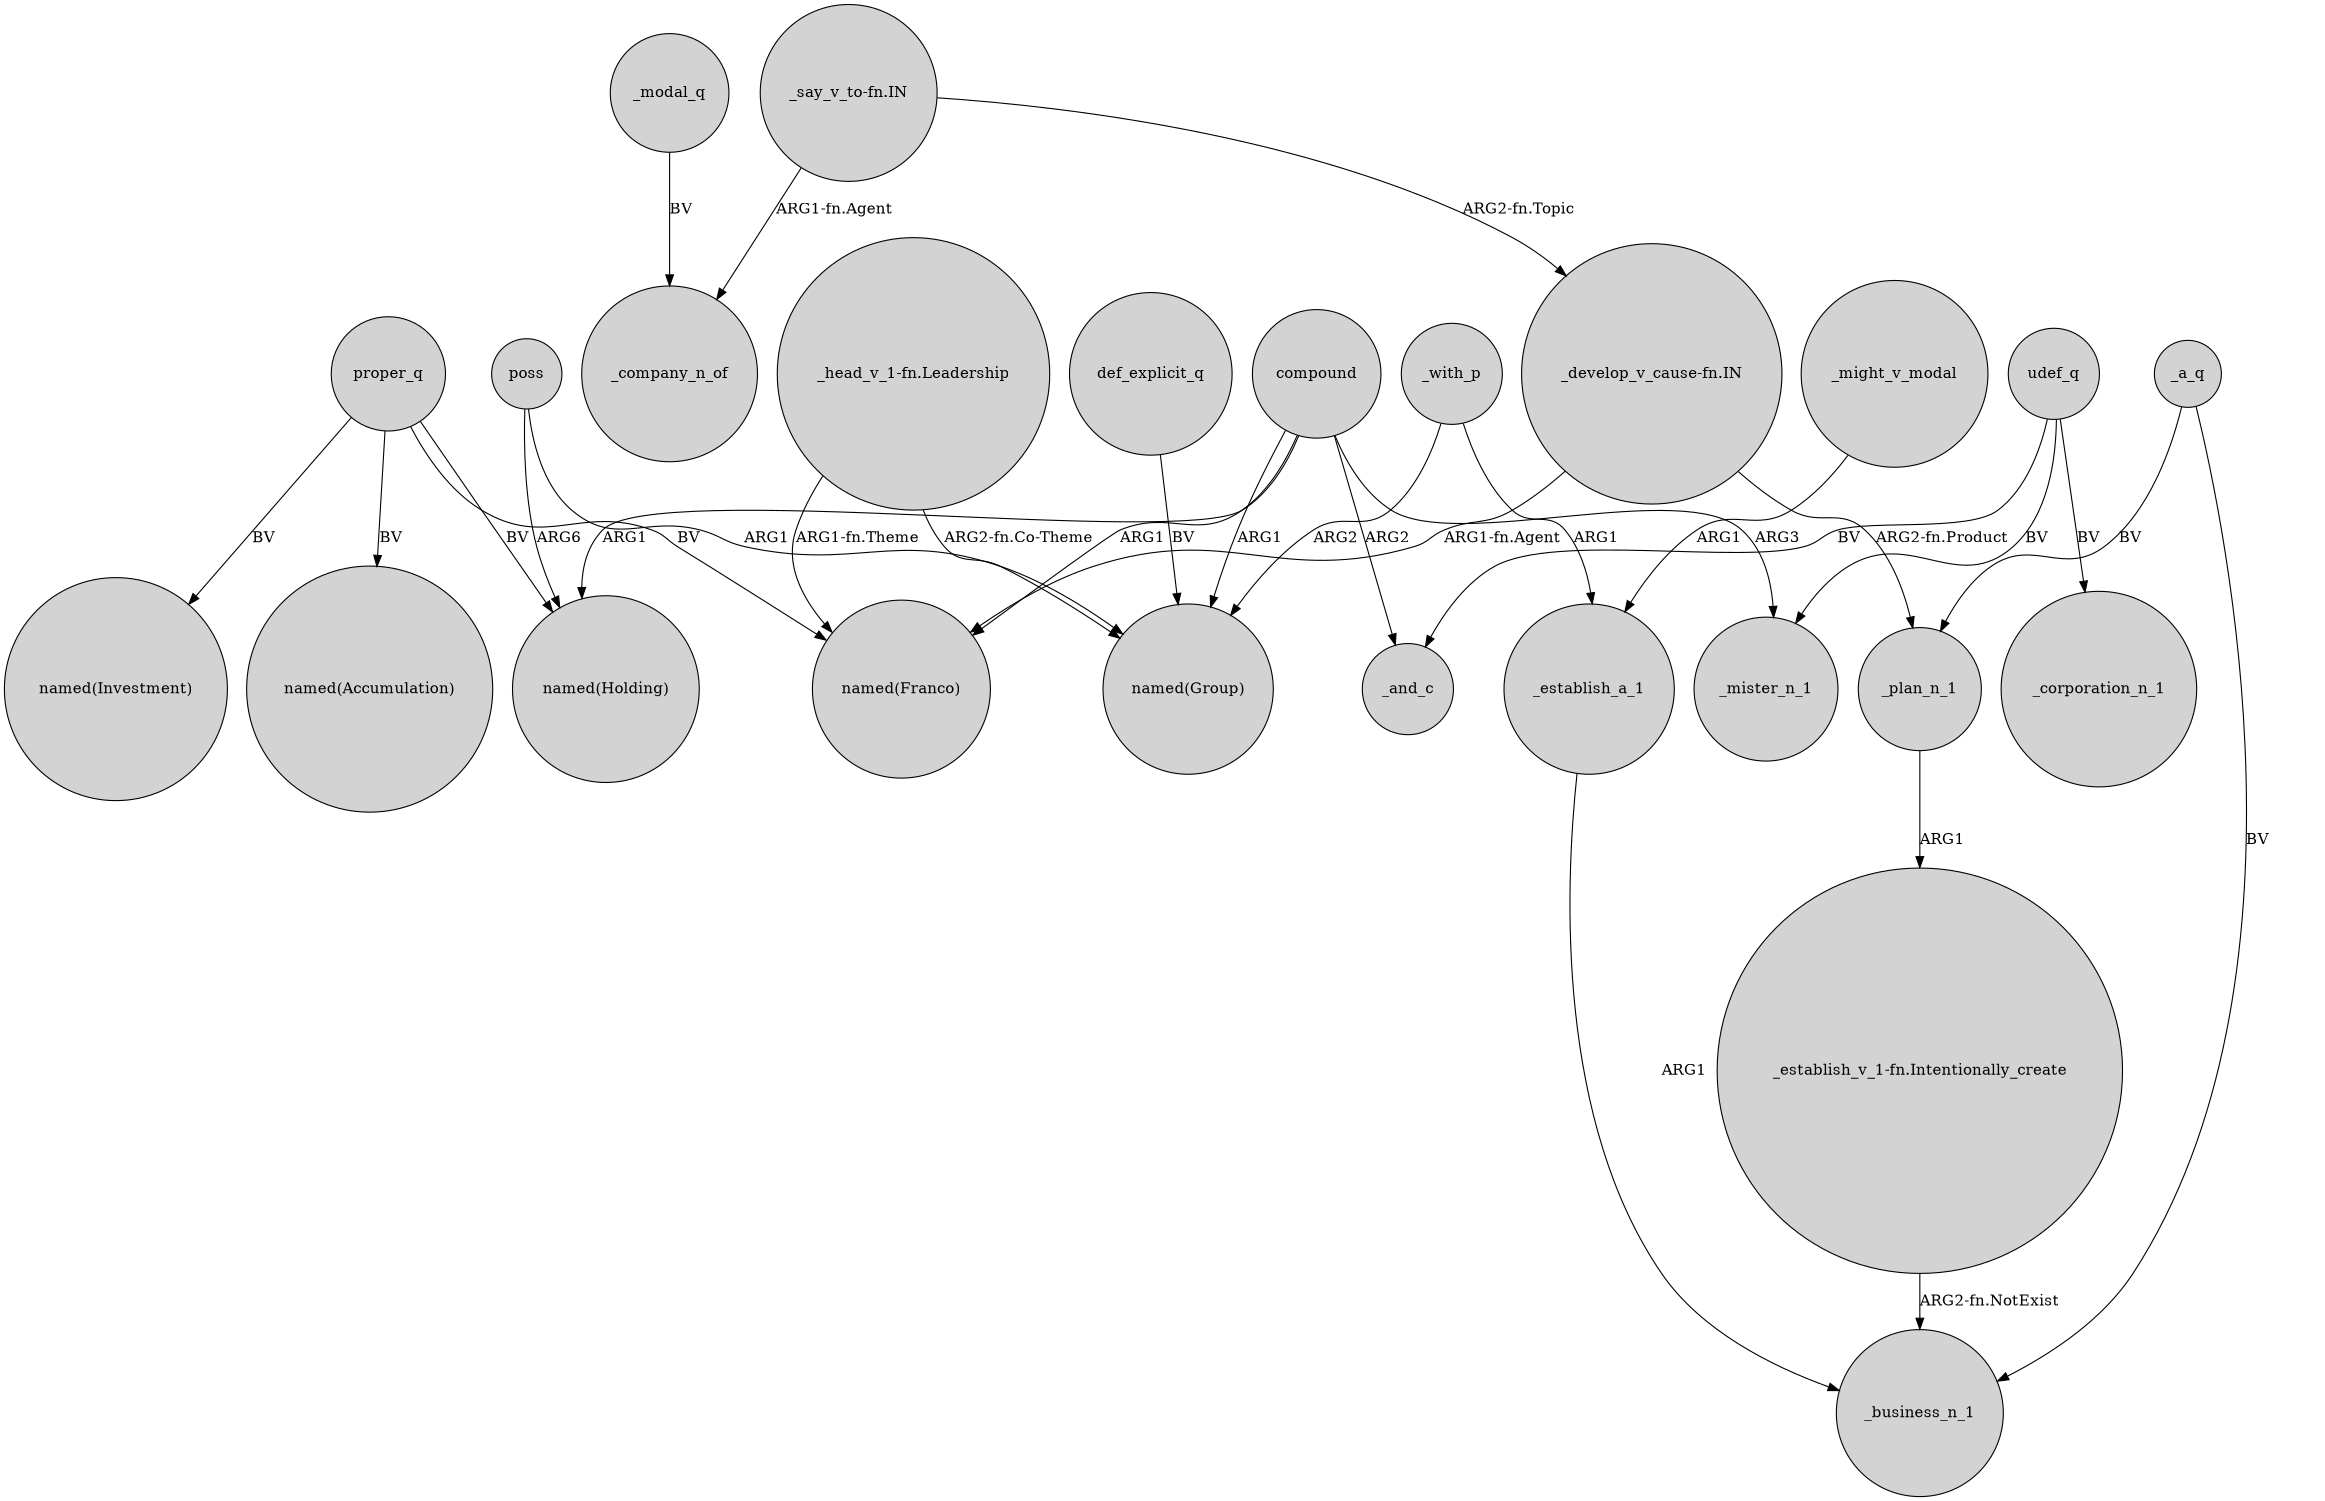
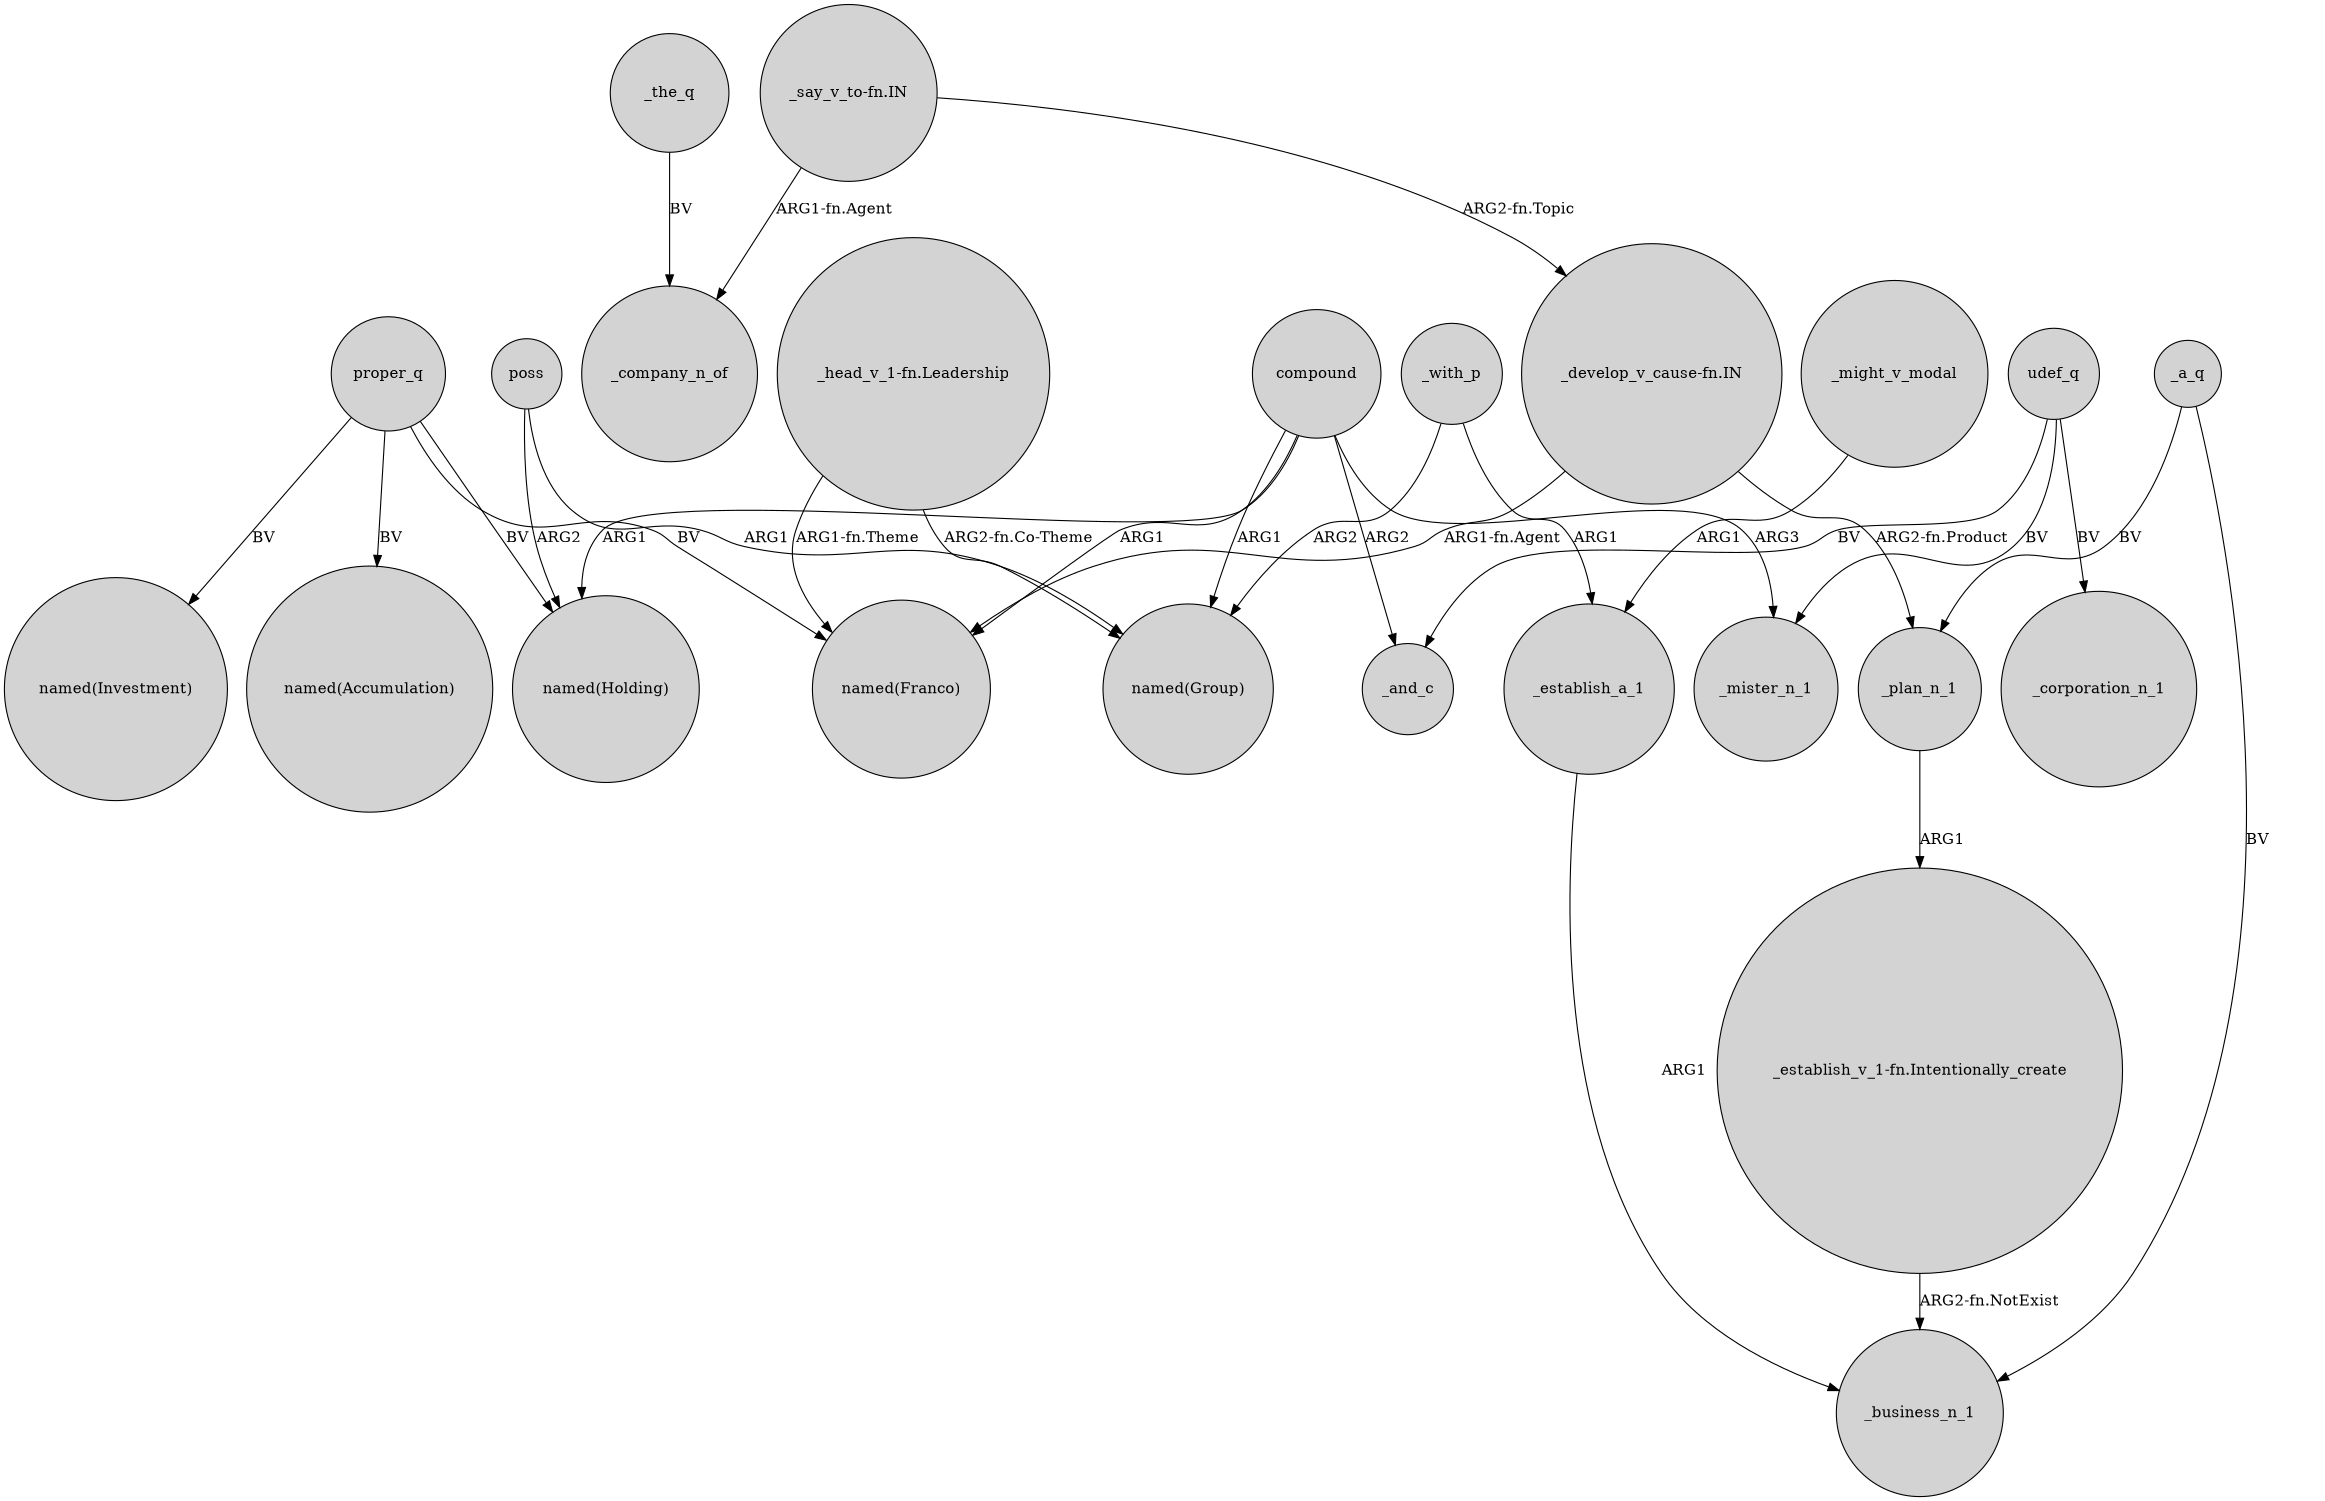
(670, 93) -> (670, 93)
(1151, 374) -> none
(559, 538) -> (559, 538)
